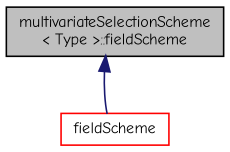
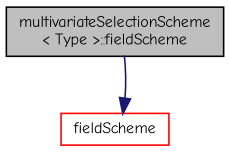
(105, 93) -> (126, 77)
